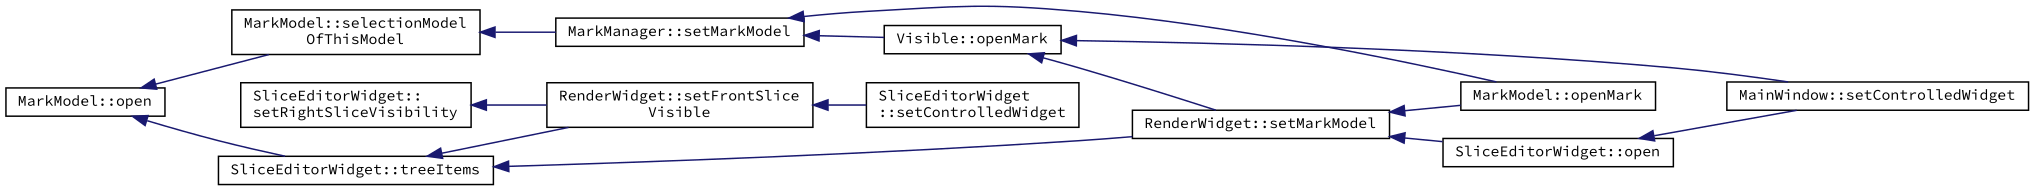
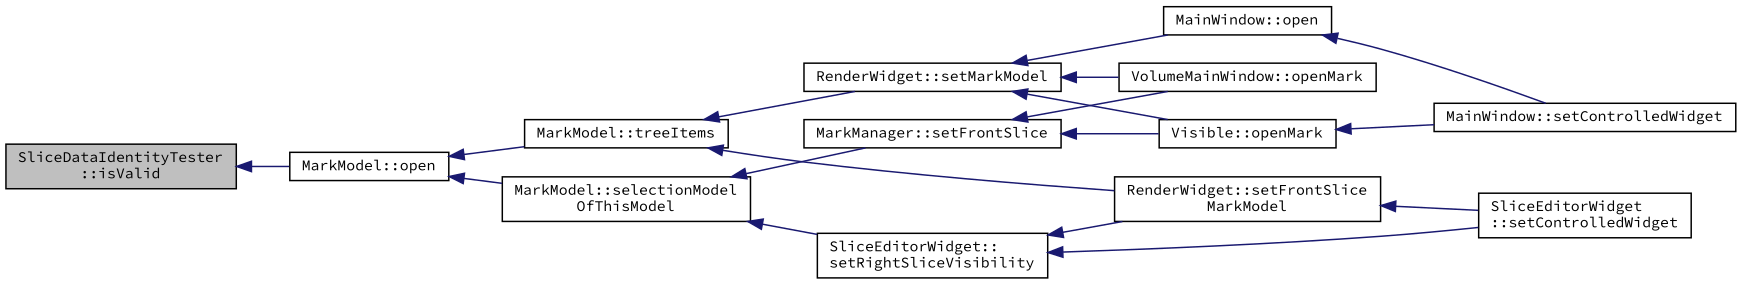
(680, 32) -> (933, 134)
(1130, 83) -> (1119, 111)
(1558, 96) -> (1248, 77)
(680, 105) -> (1248, 199)
(1558, 153) -> (1248, 21)
none -> (121, 166)
(356, 170) -> (626, 134)
none -> (790, 229)
none -> (1271, 243)
